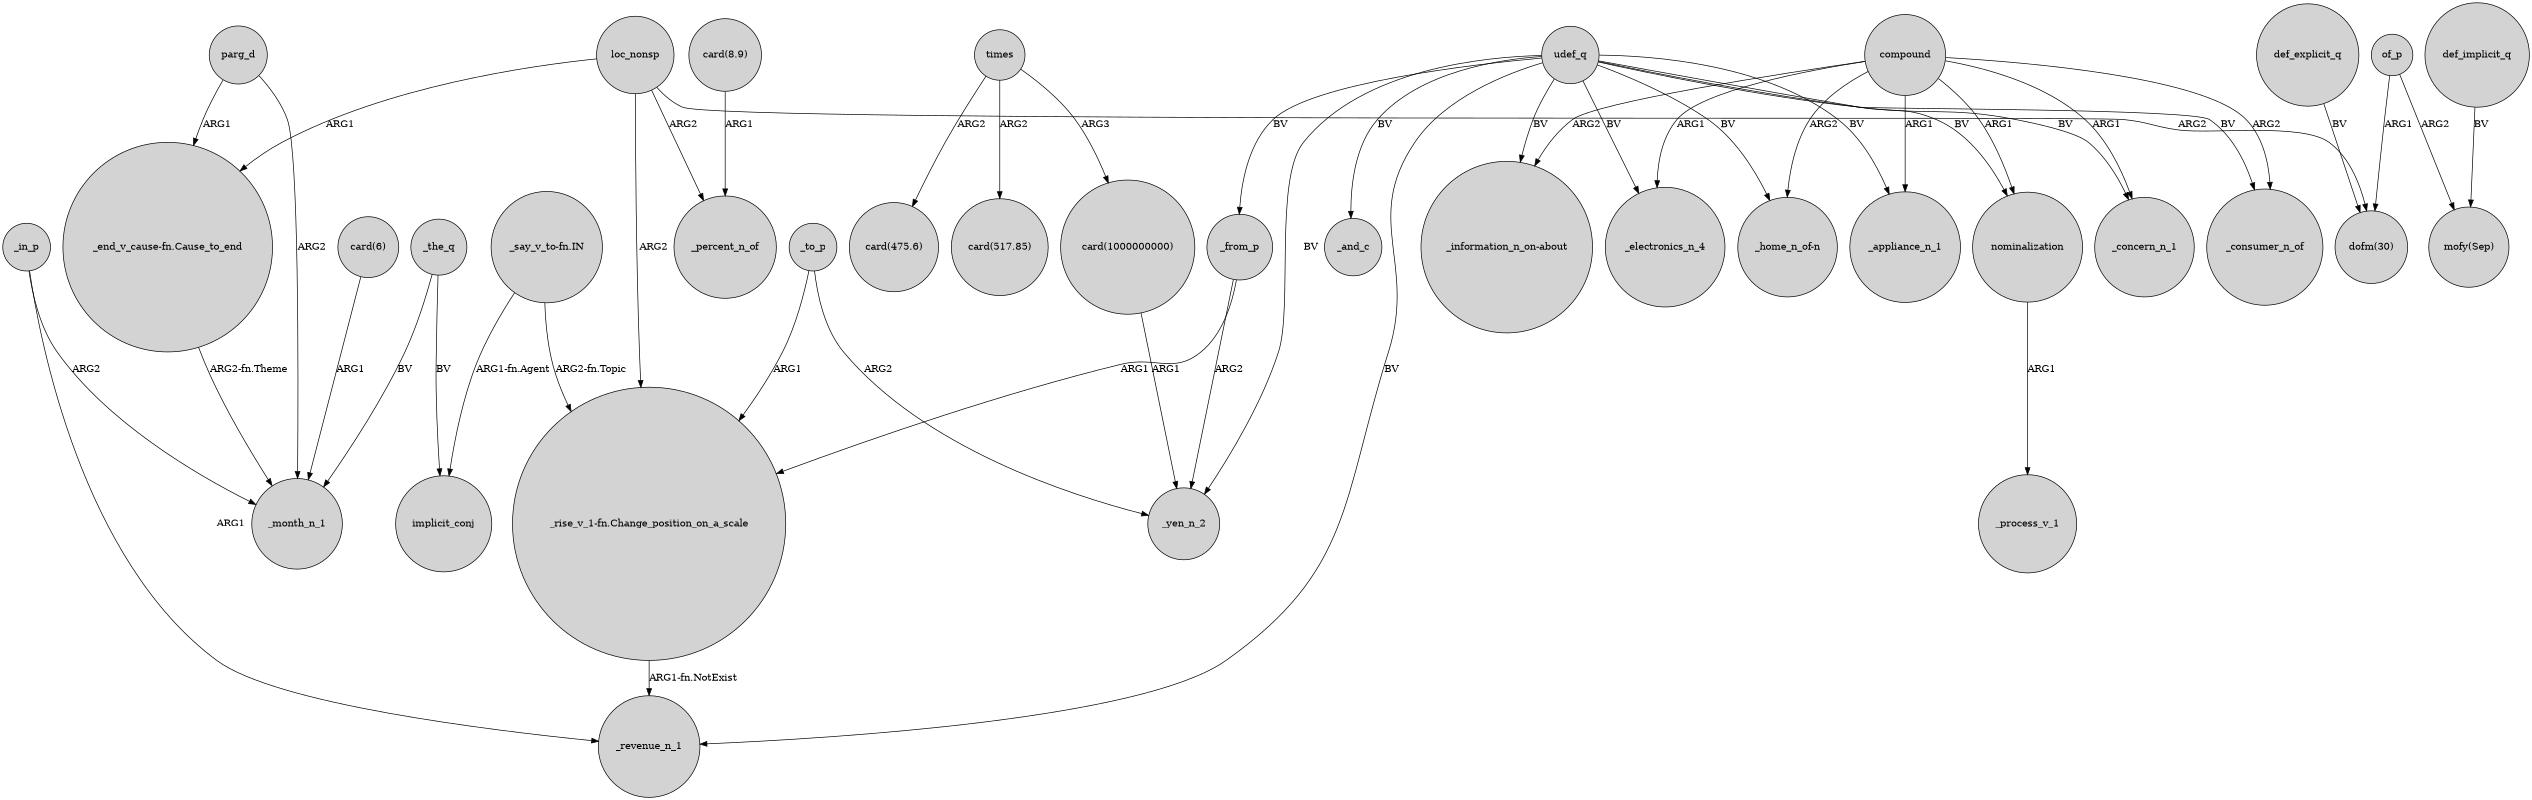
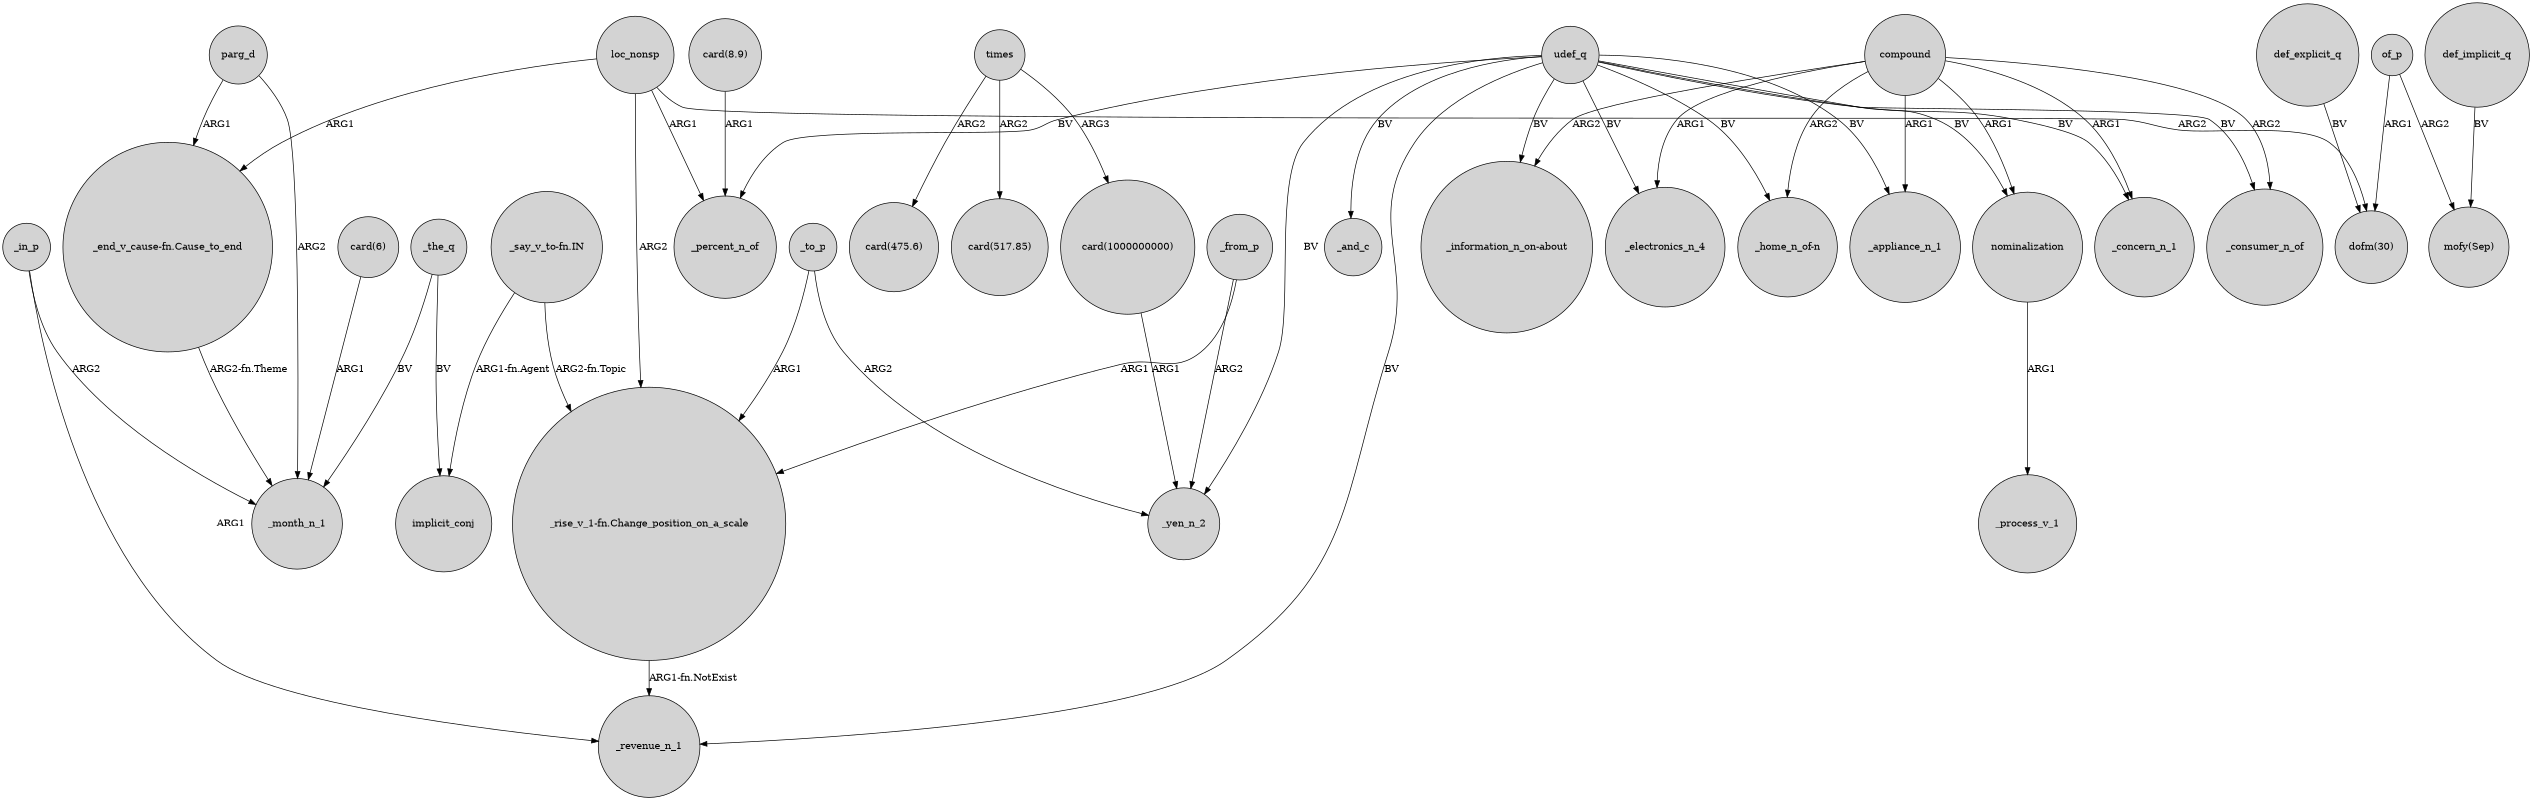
(1357, 86) -> (1130, 104)
(683, 125) -> (683, 125)
